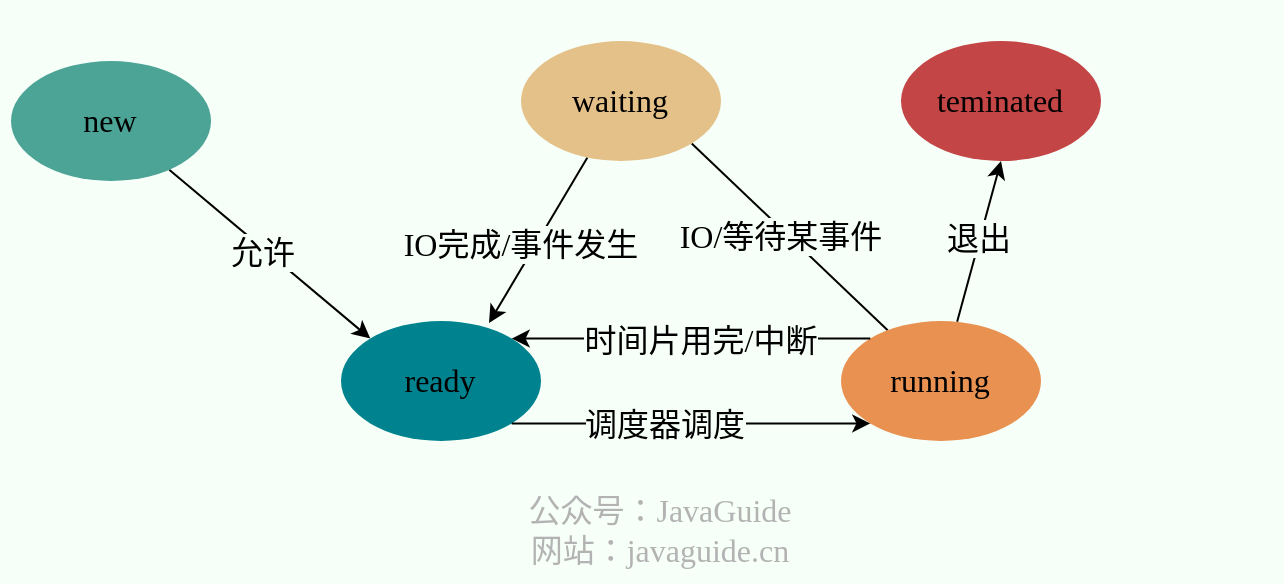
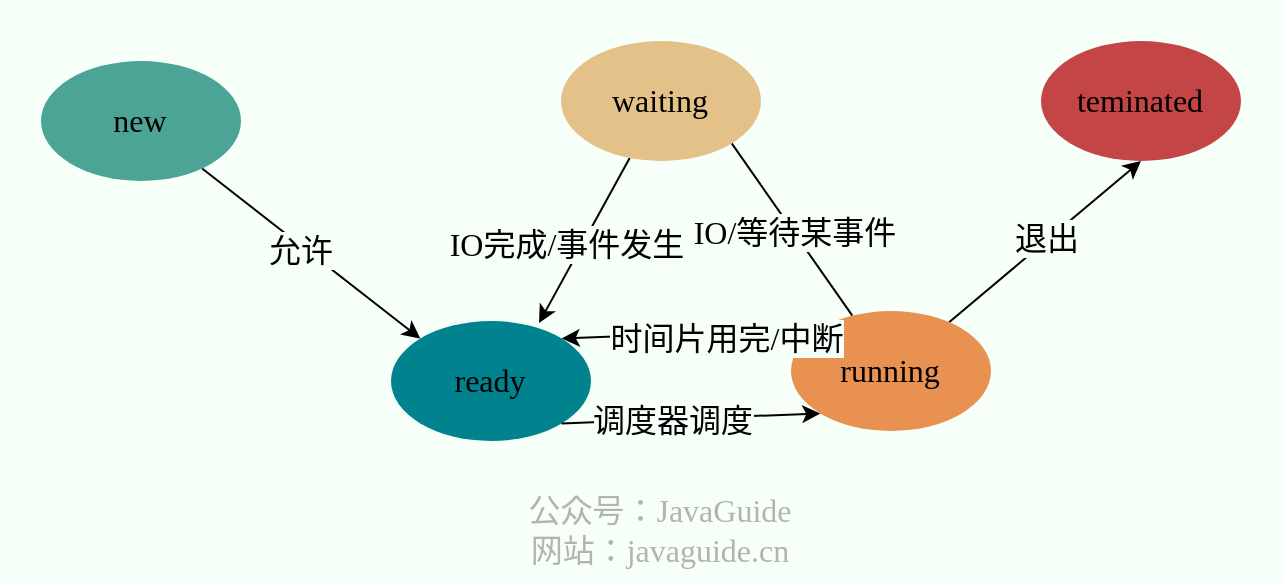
(621, 101) -> (661, 101)
(1001, 101) -> (1141, 101)
(111, 121) -> (141, 121)
(441, 381) -> (491, 381)
(941, 381) -> (891, 371)
